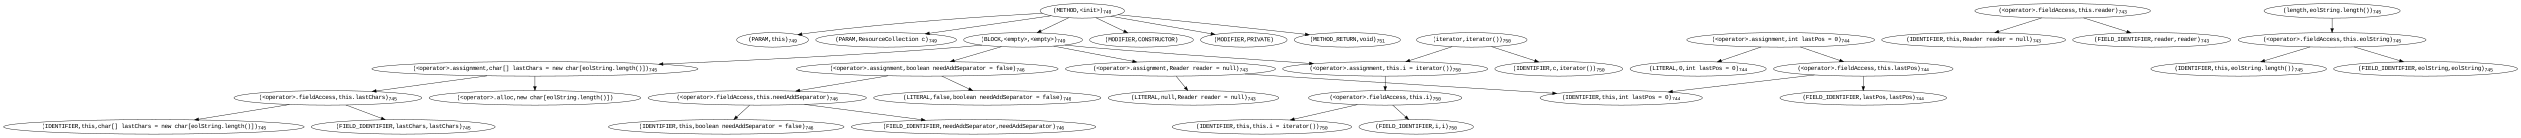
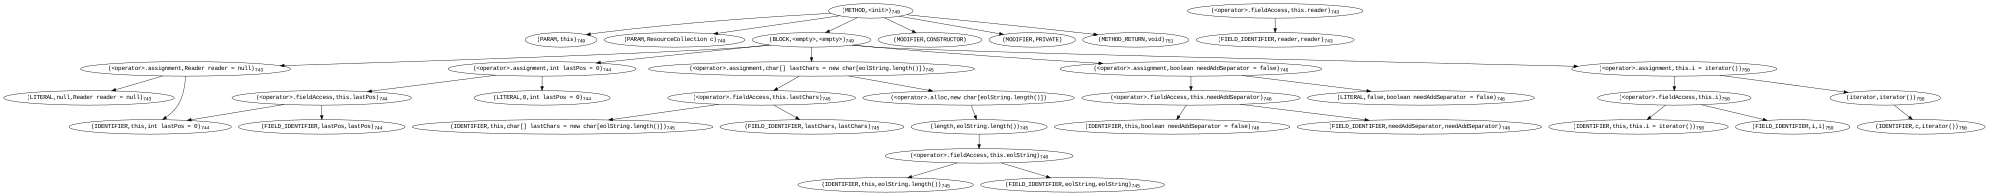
(2397, 39) -> (1044, 155)
(1974, 40) -> none
none -> (685, 54)
(1431, 54) -> (1782, 84)
none -> (973, 111)
